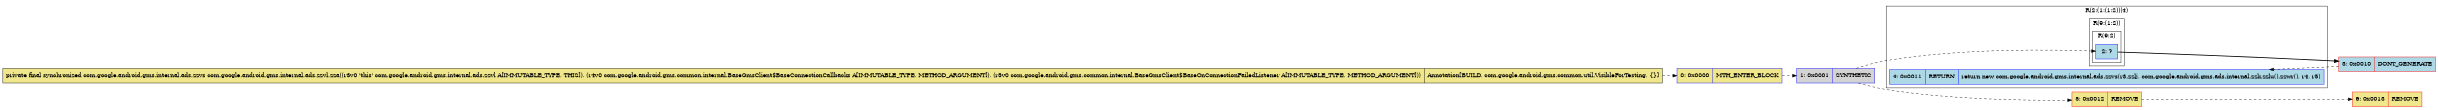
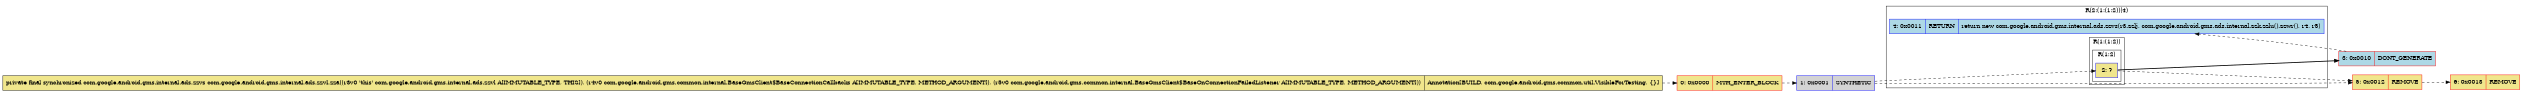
(2107, 23) -> (2107, 42)
(2107, 36) -> (2107, 55)
(2107, 52) -> (2107, 70)
(1730, 76) -> (1730, 83)
none -> (2233, 76)
